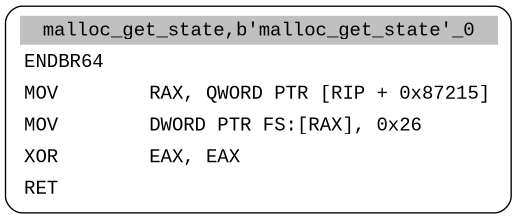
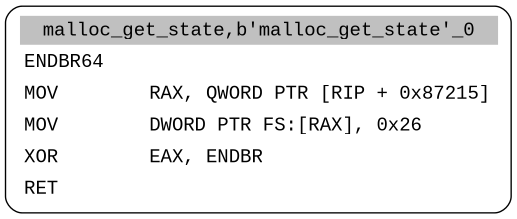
(132, 156) -> (144, 156)
